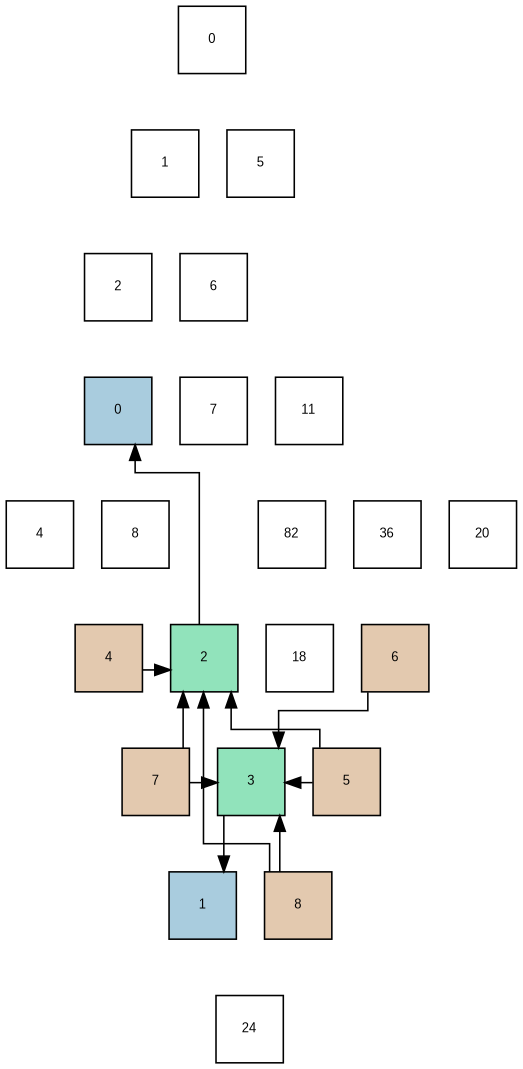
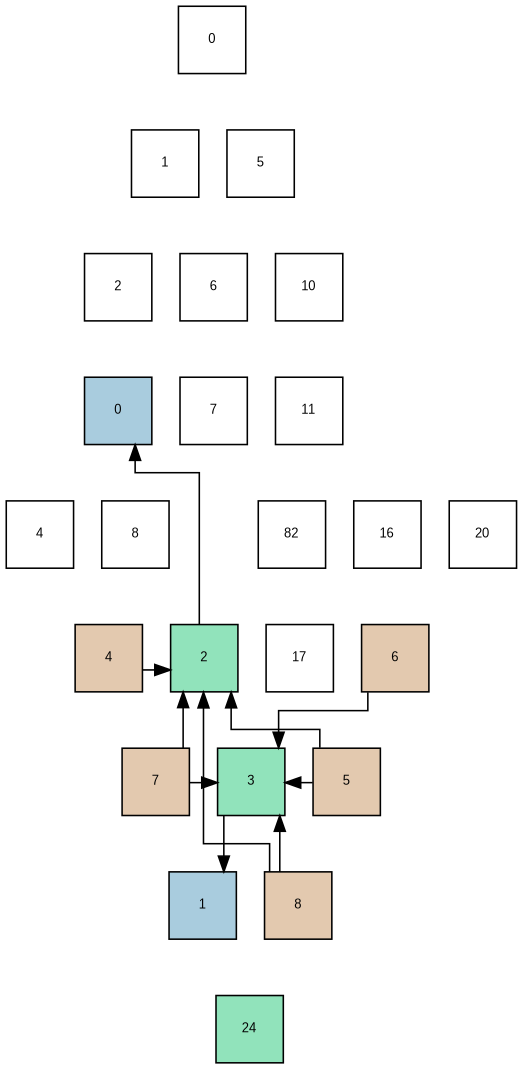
none -> (309, 287)
(387, 535) -> (387, 535)
(300, 658) -> (300, 658)
(250, 1029) -> (250, 1029)
